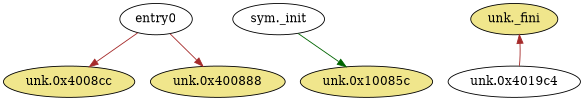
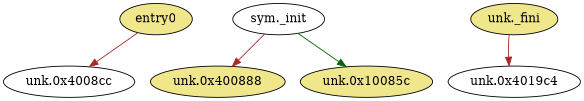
(156, 19) -> (156, 19)
(183, 47) -> (252, 47)
(520, 55) -> (508, 46)
(69, 82) -> (69, 82)
